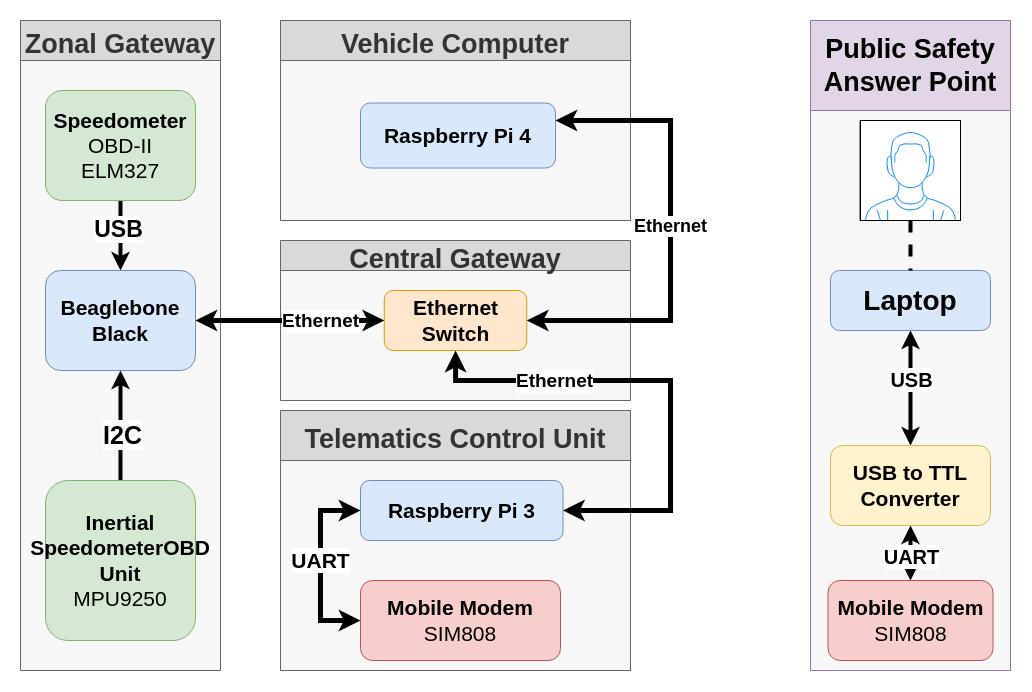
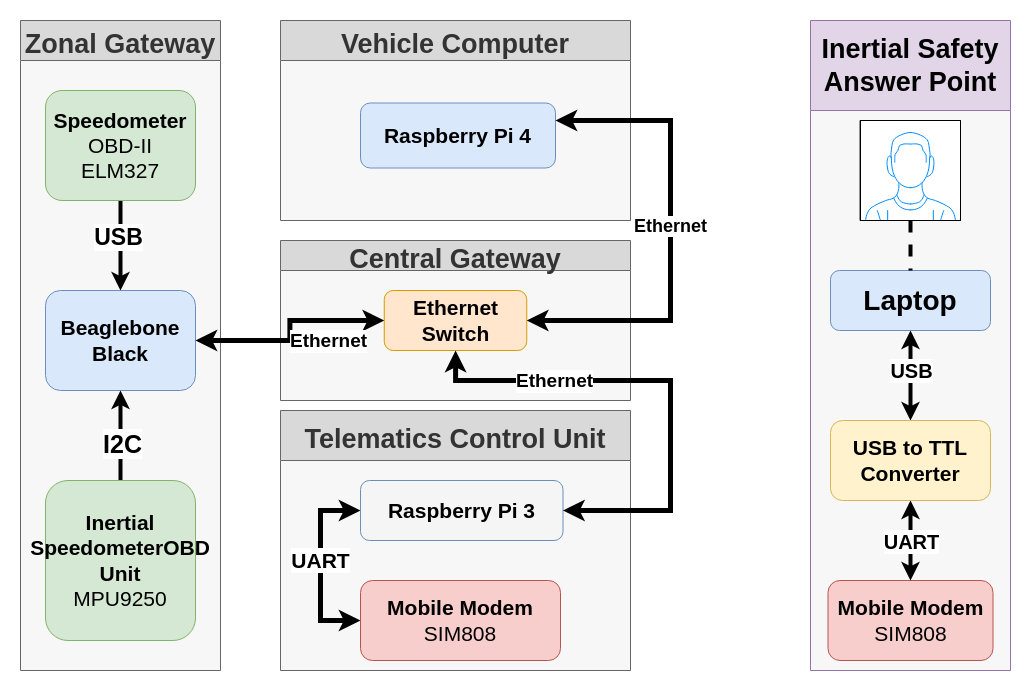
(911, 66) -> (911, 66)
(121, 321) -> (121, 341)
(911, 486) -> (911, 461)
(462, 511) -> (462, 511)
